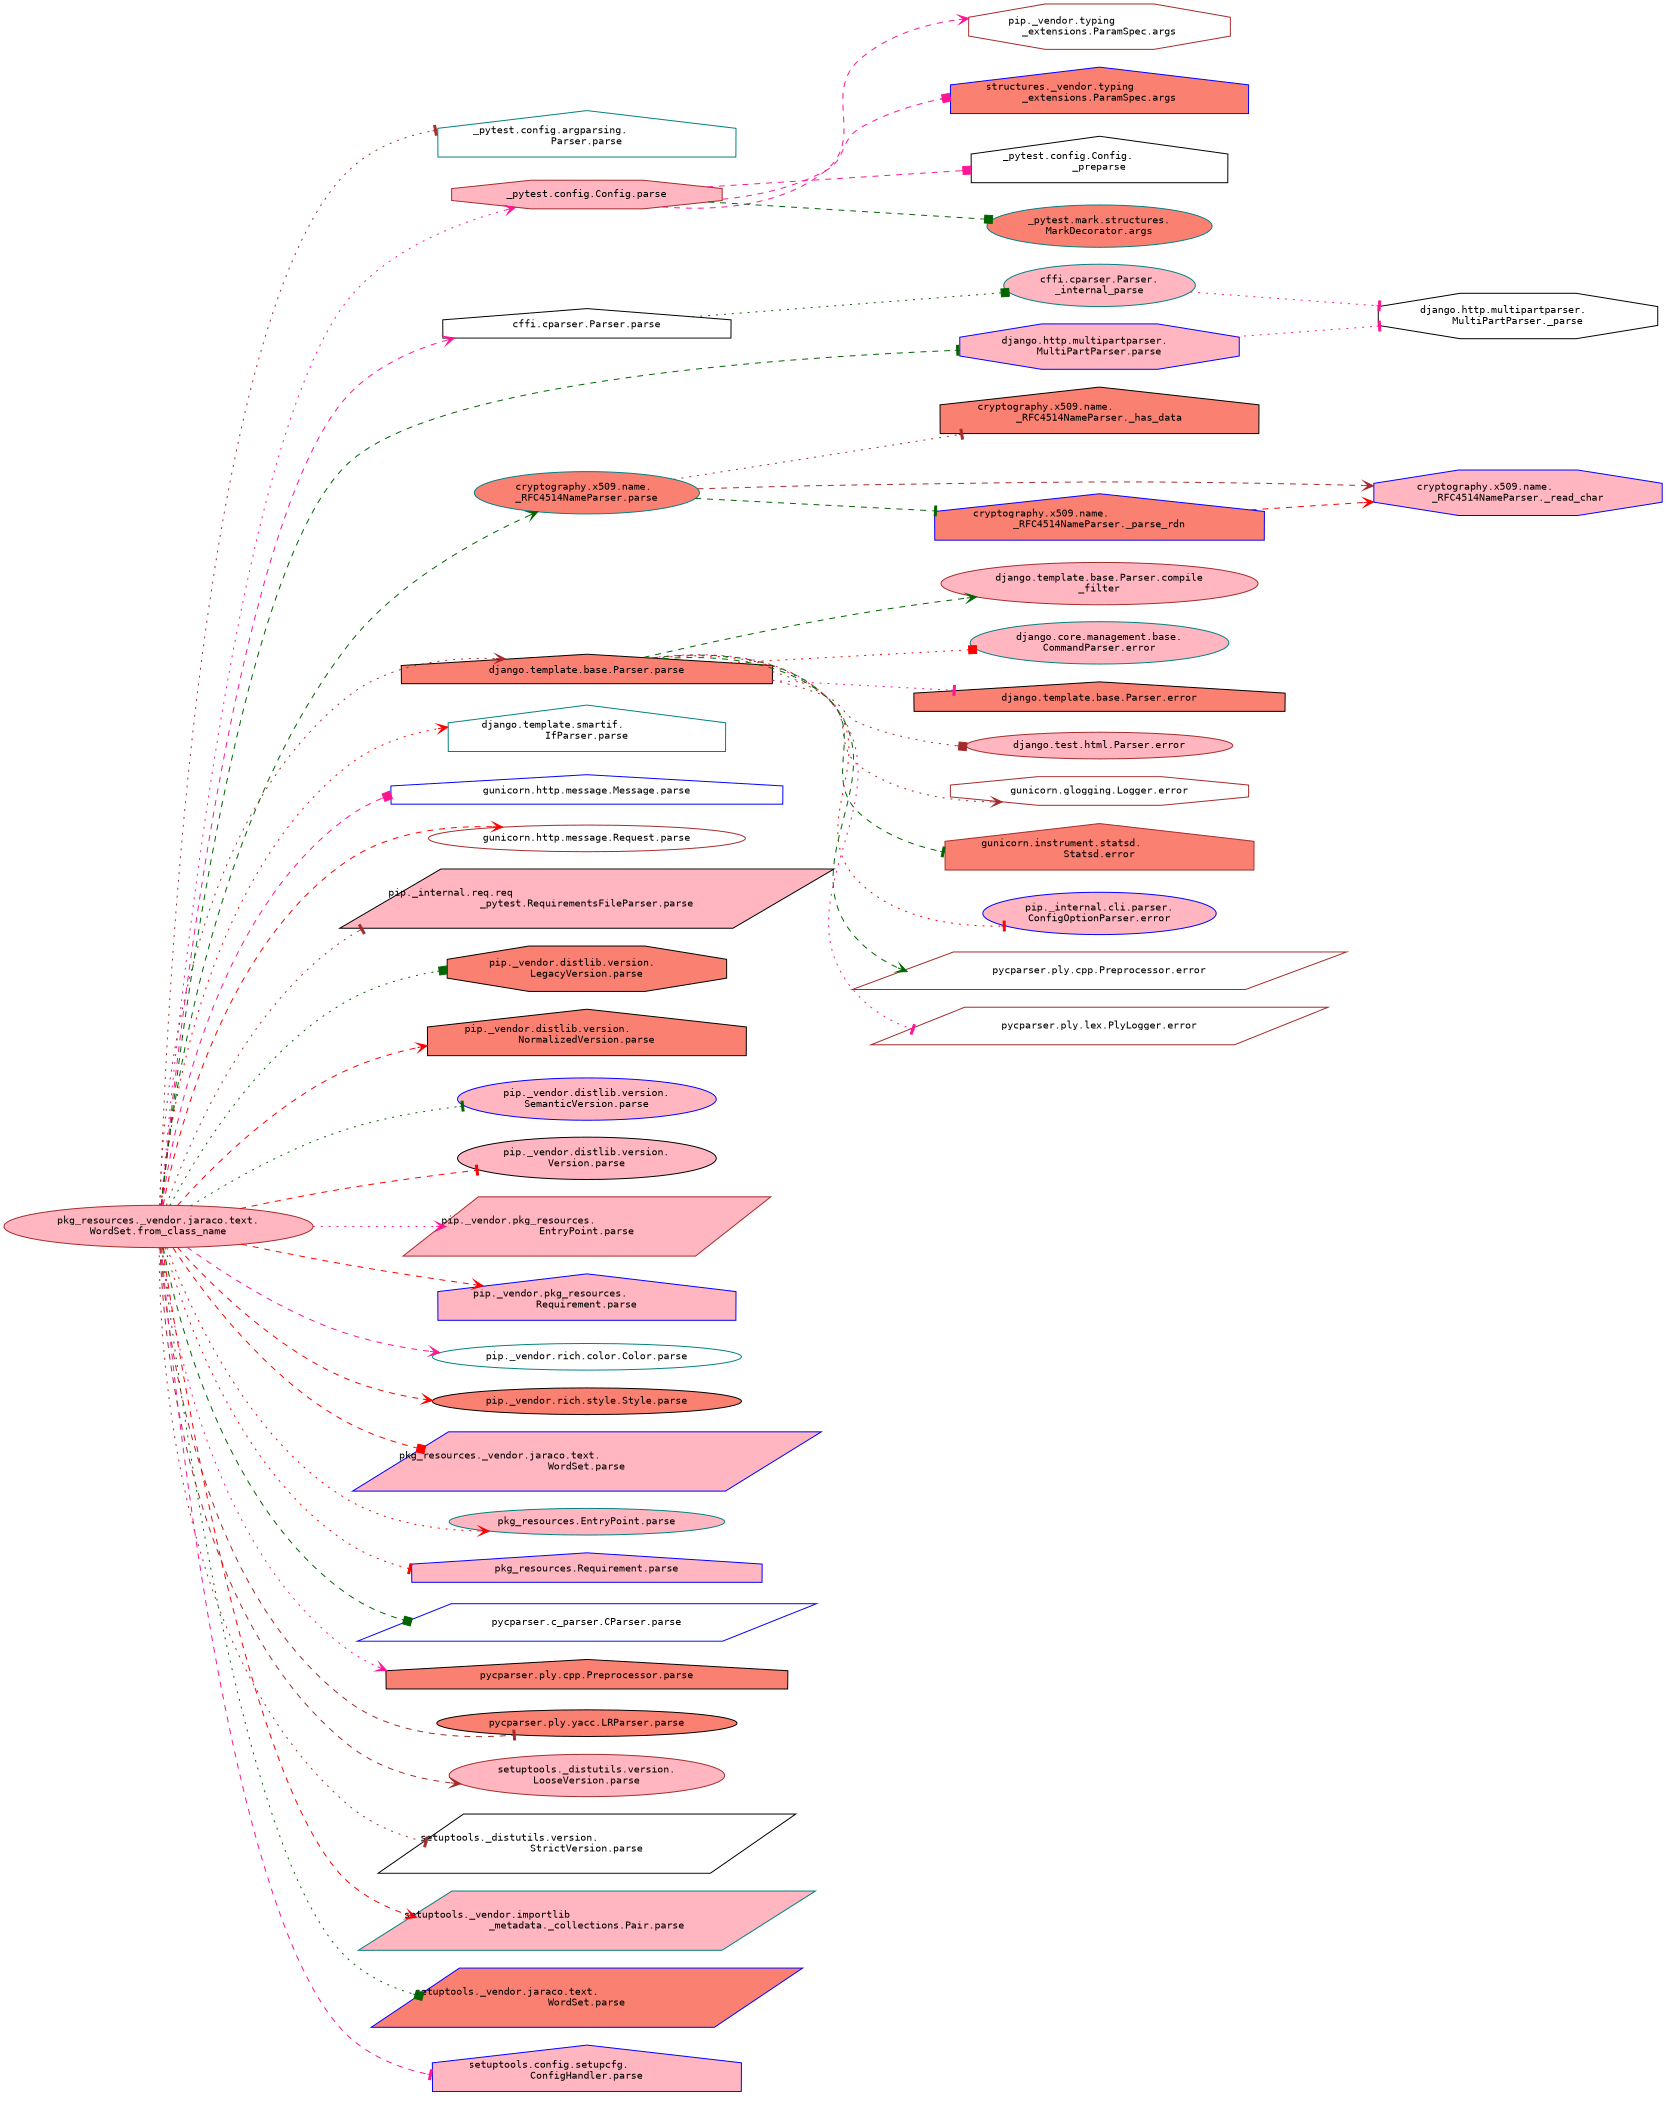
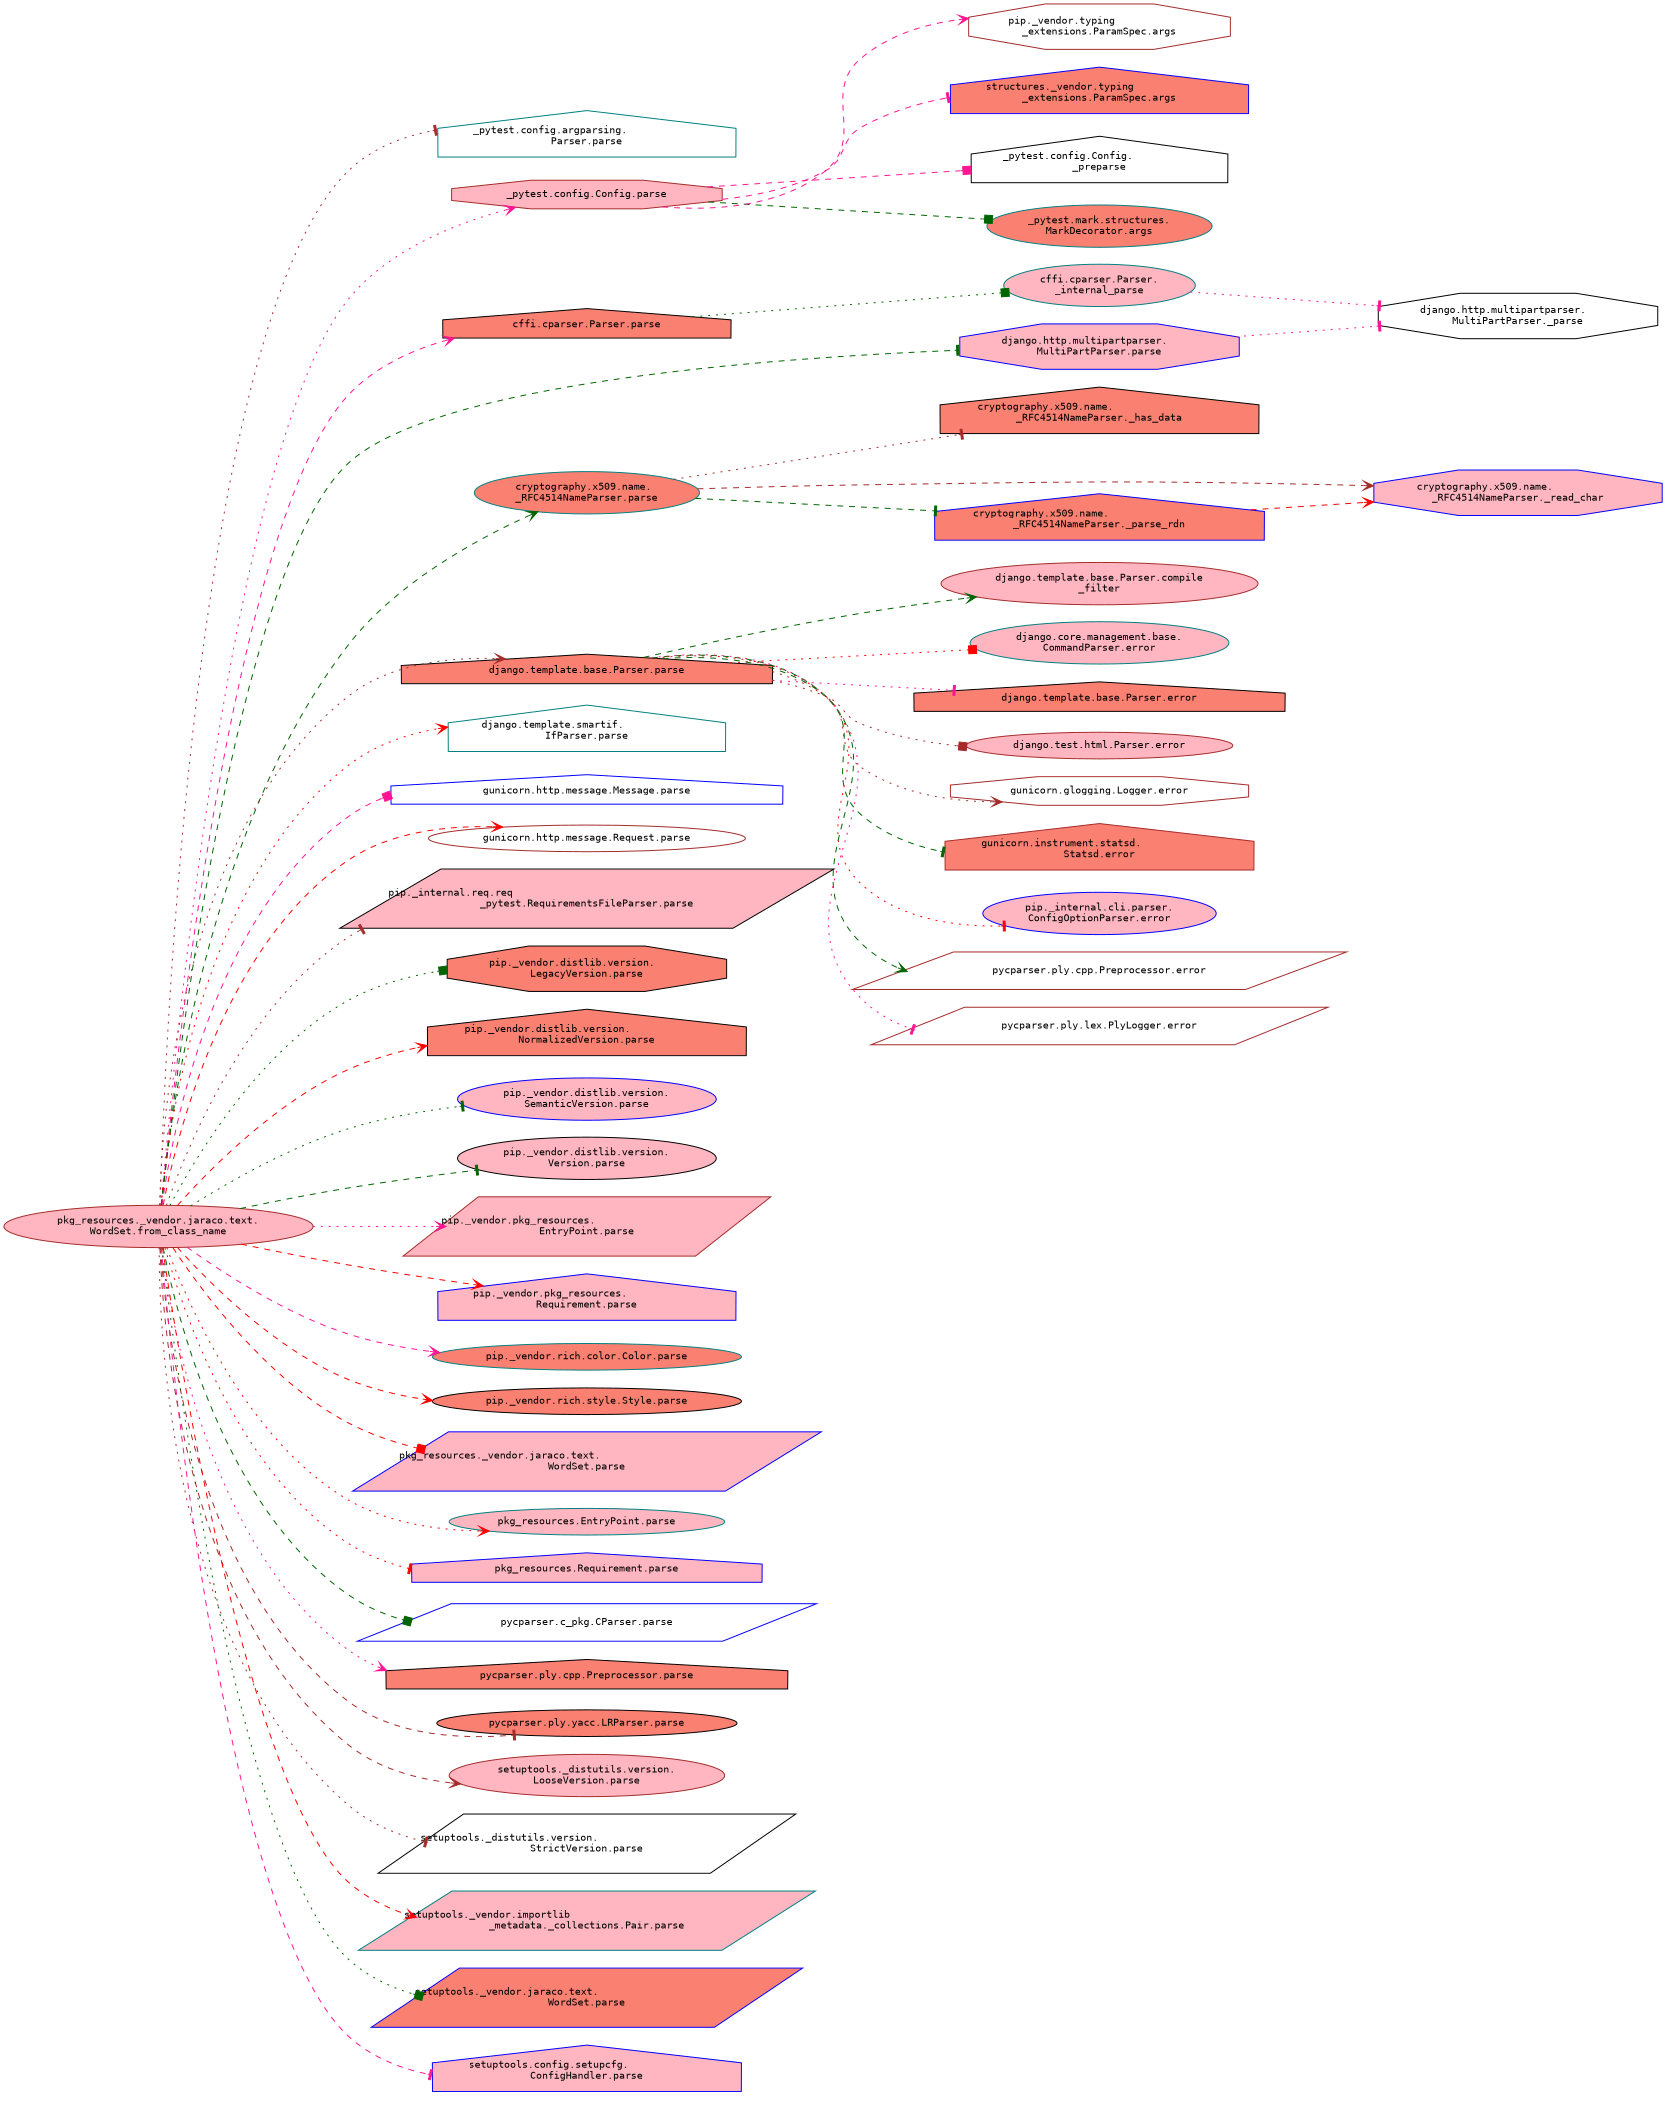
(852, 135) -> (852, 135)
(587, 325) -> (587, 325)
(356, 1187) -> (356, 1187)
(587, 1357) -> (587, 1357)
(587, 1622) -> (587, 1622)
